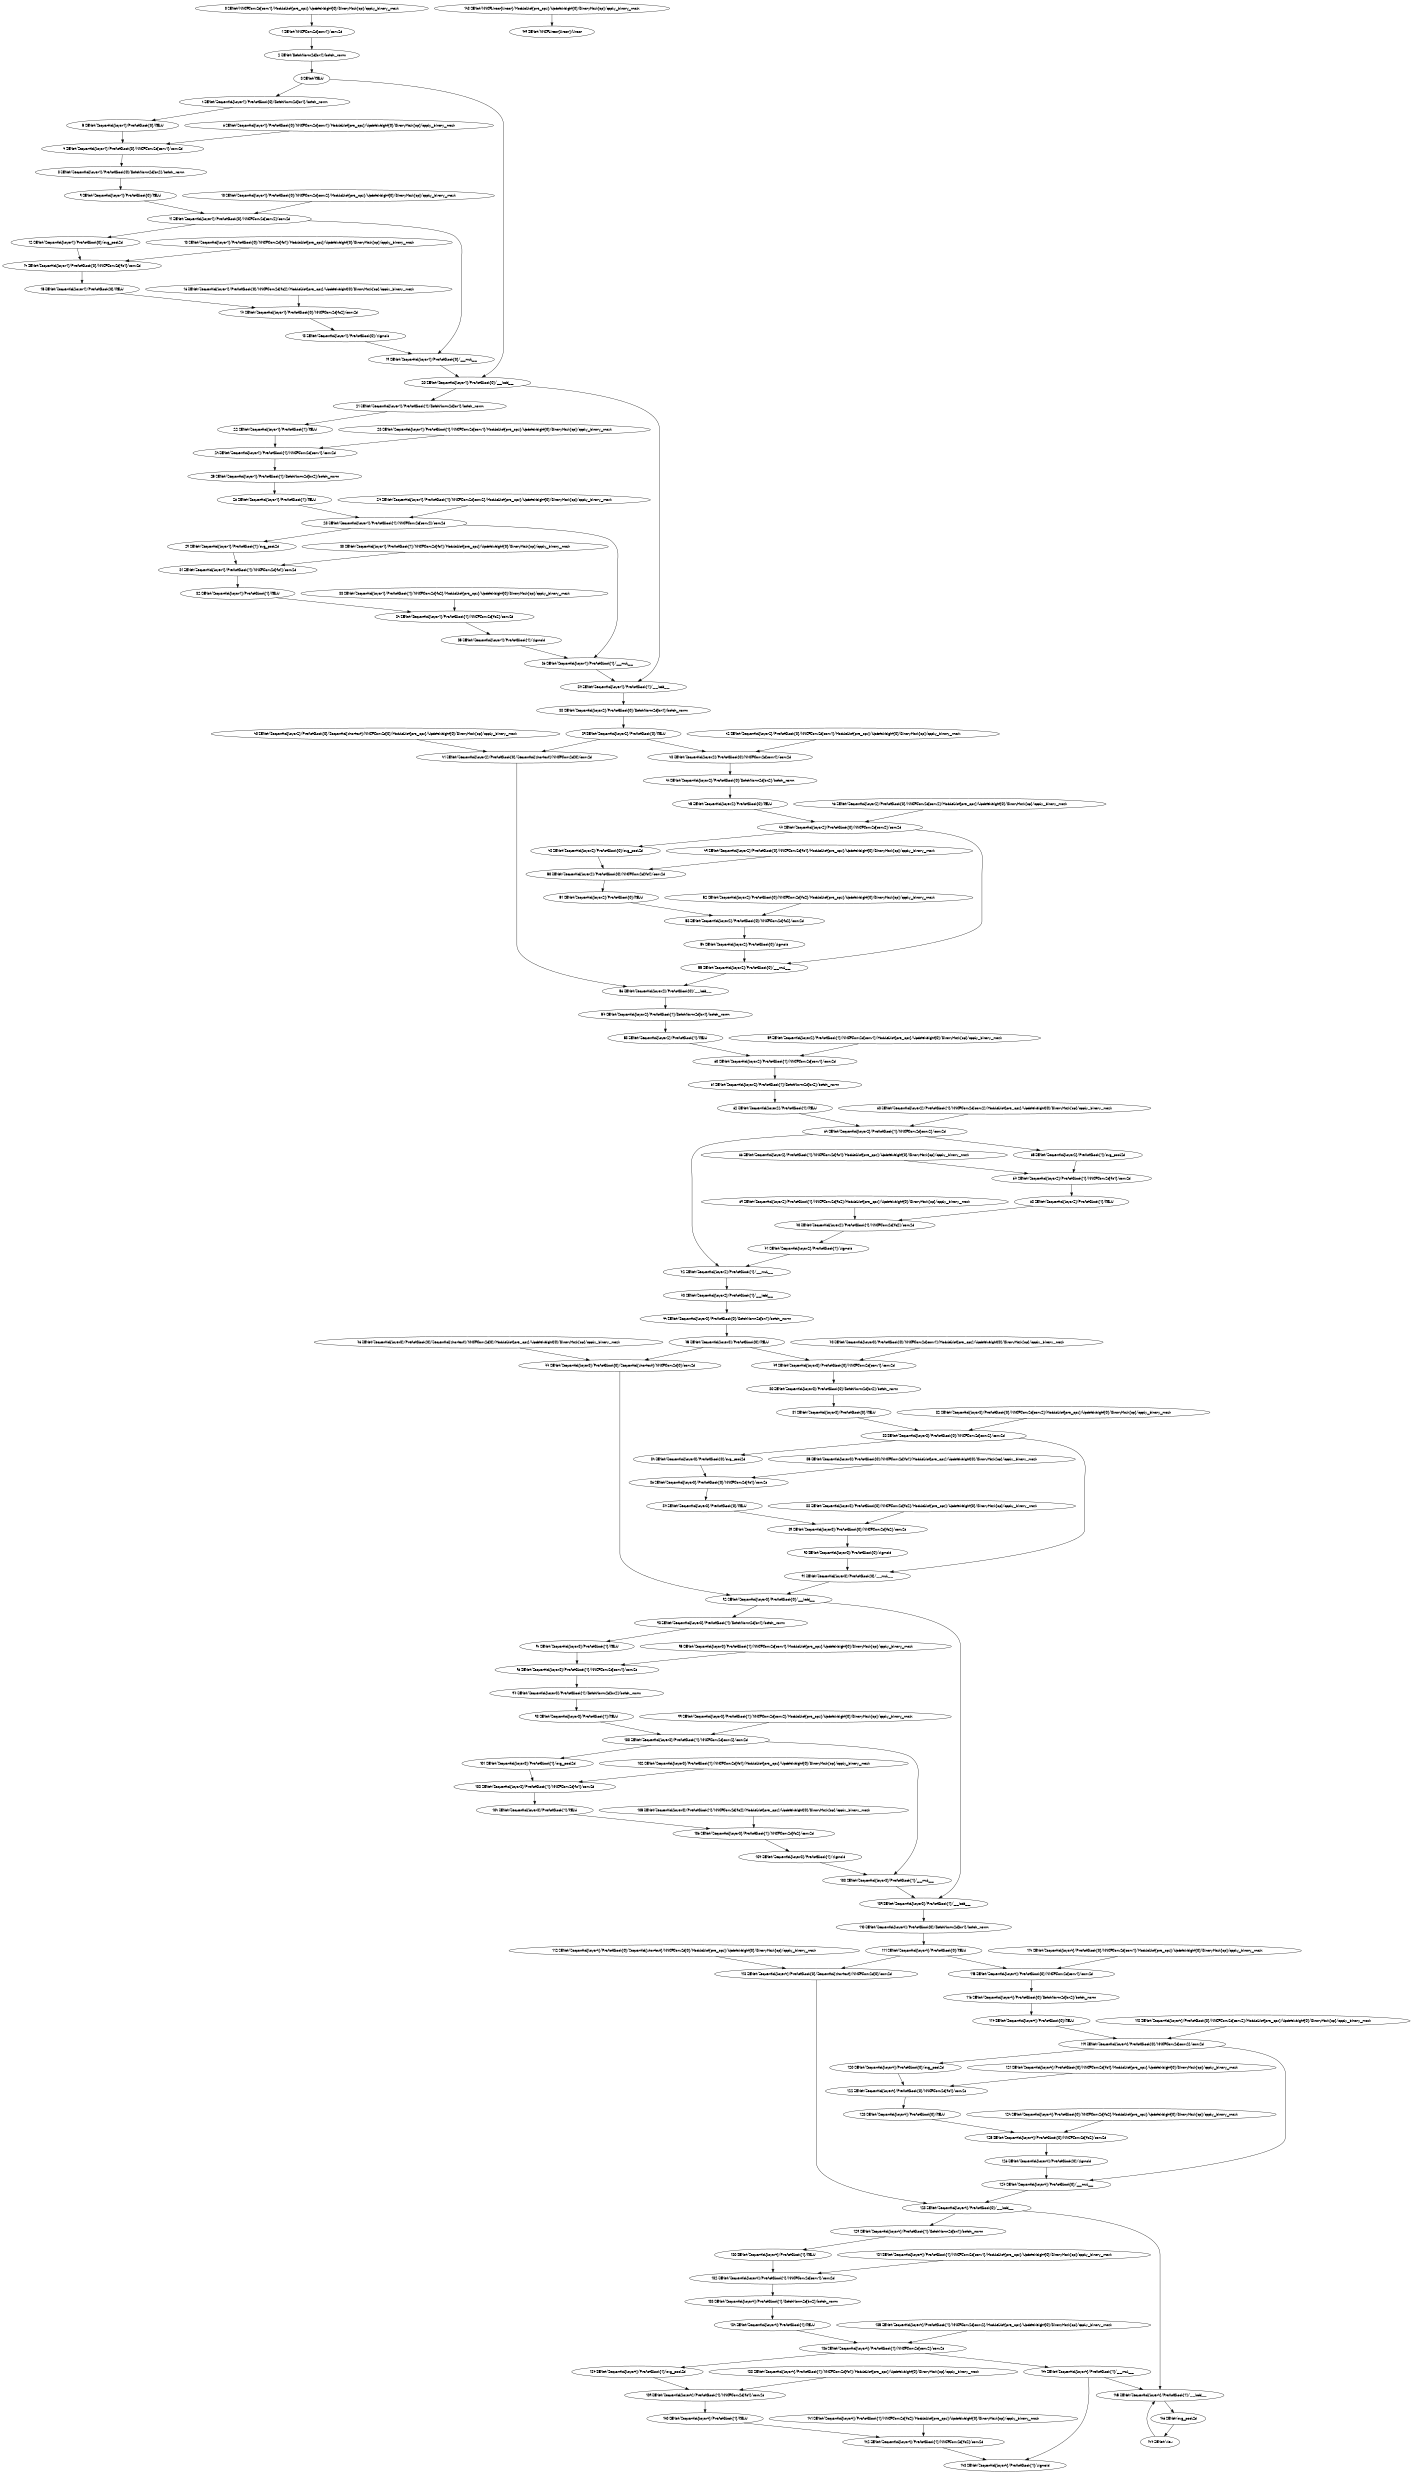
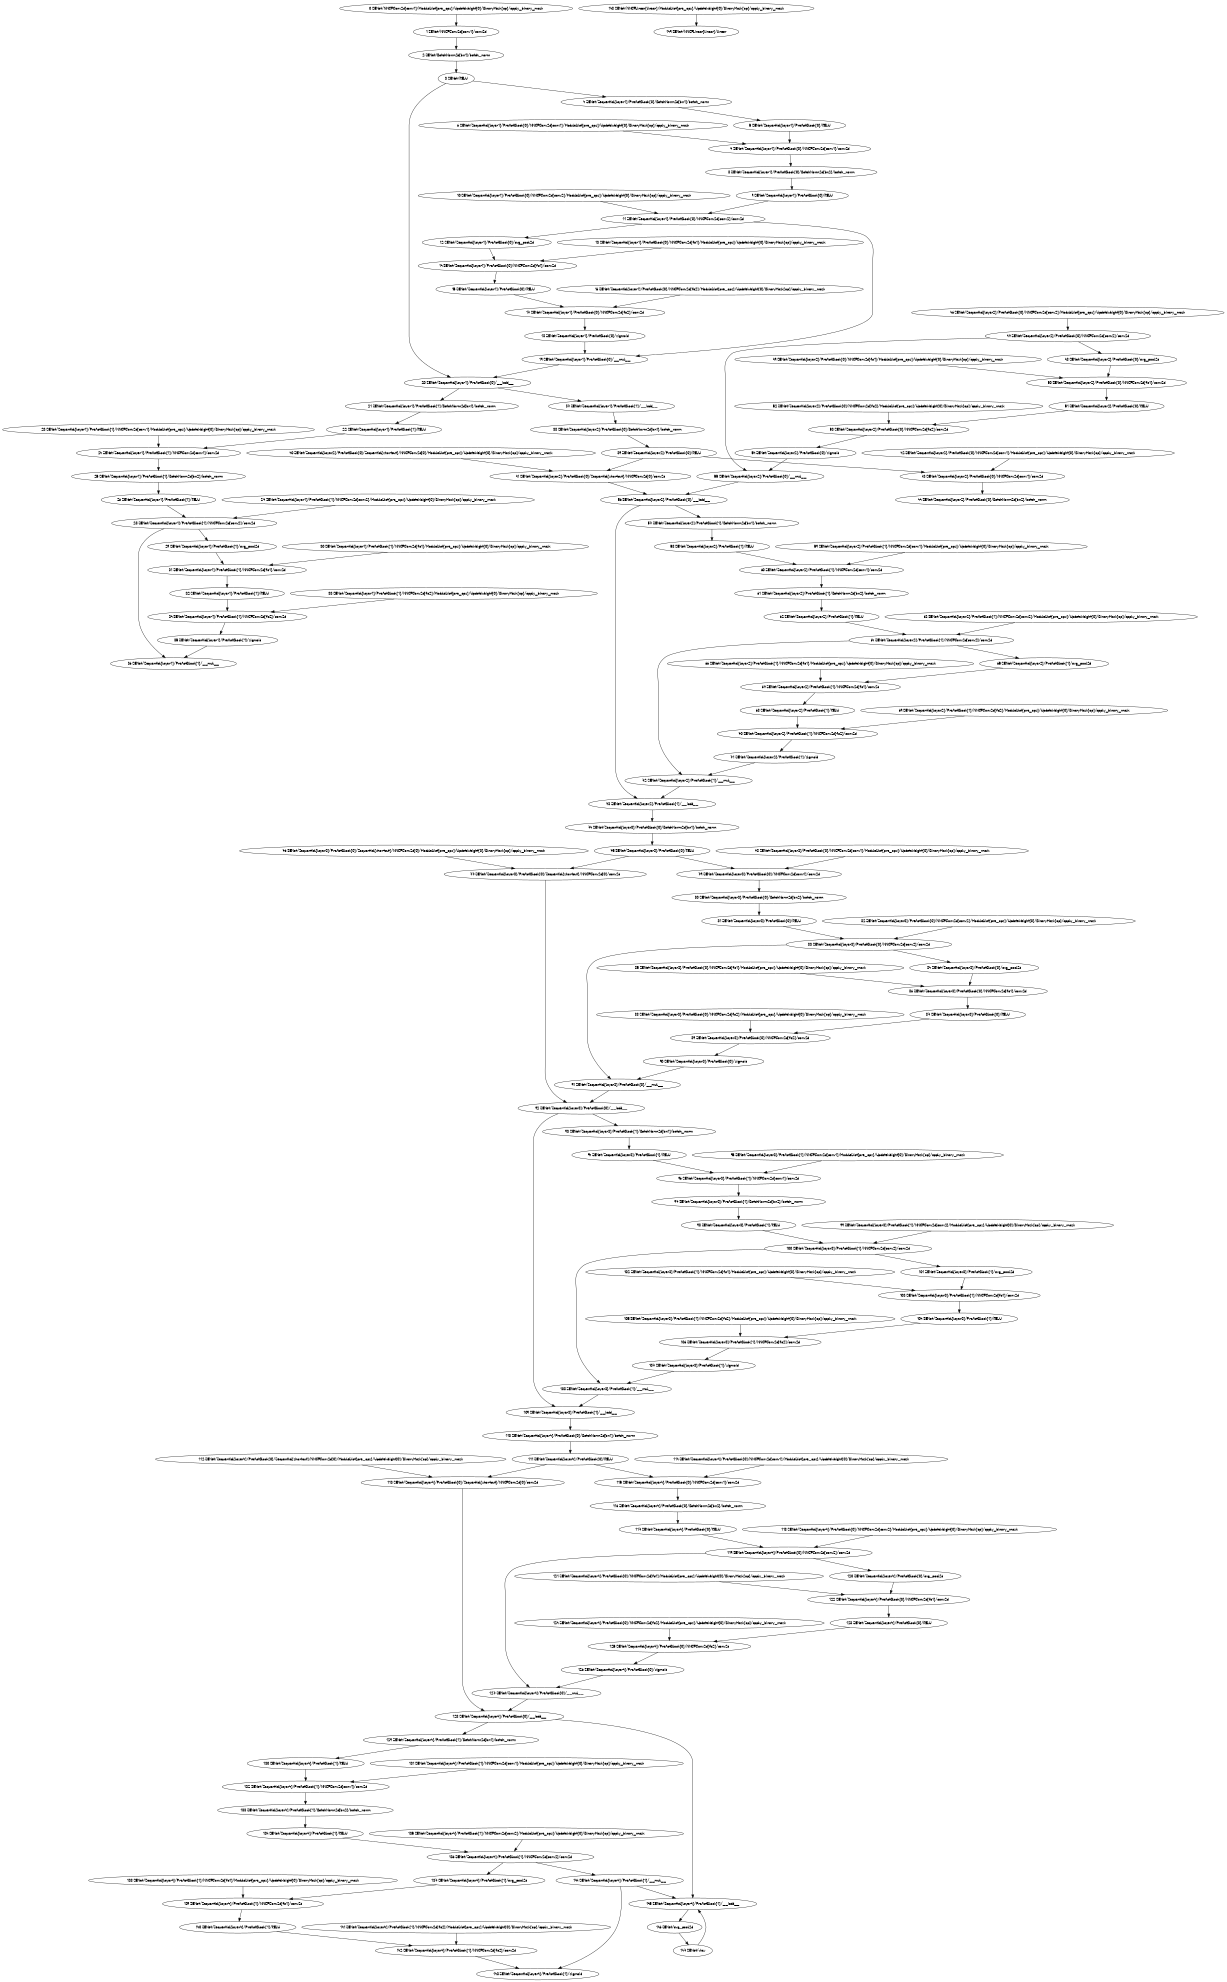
none -> (616, 649)
(604, 674) -> none
(730, 804) -> none
